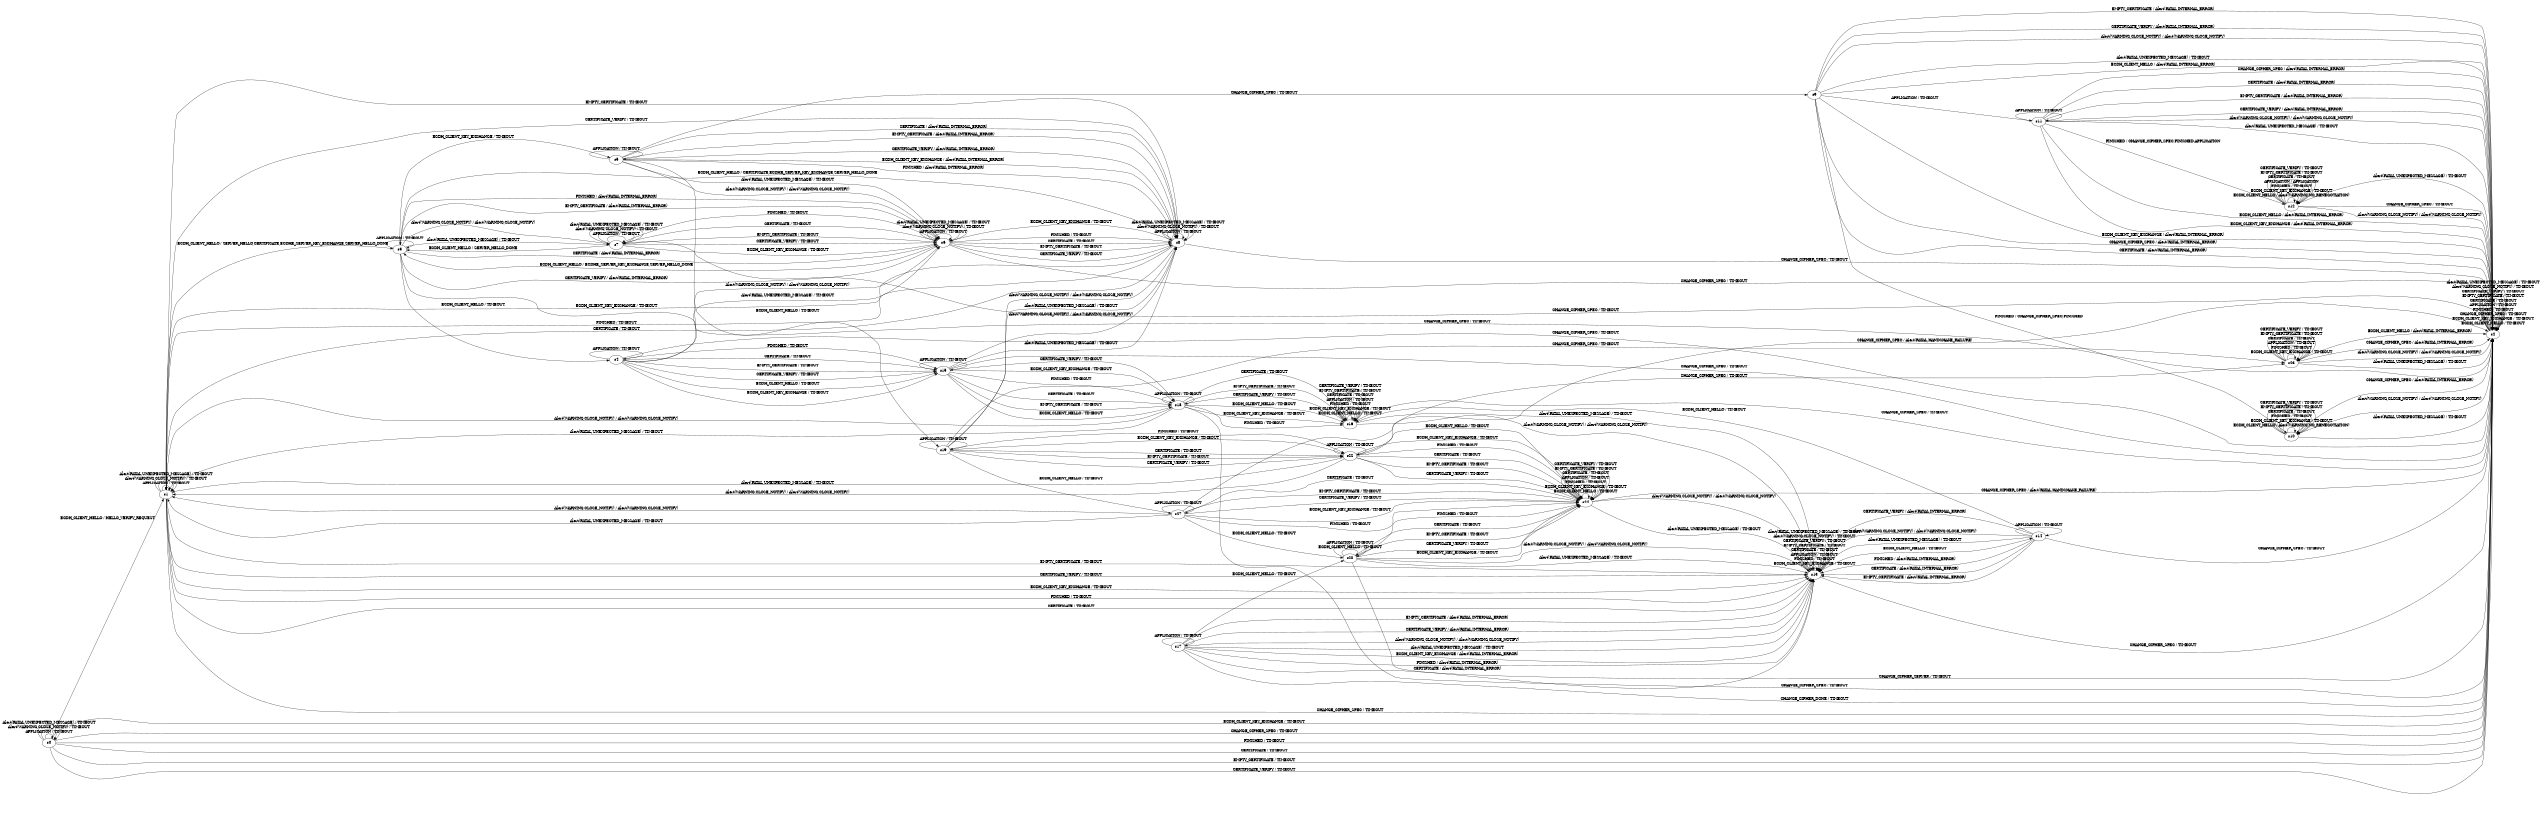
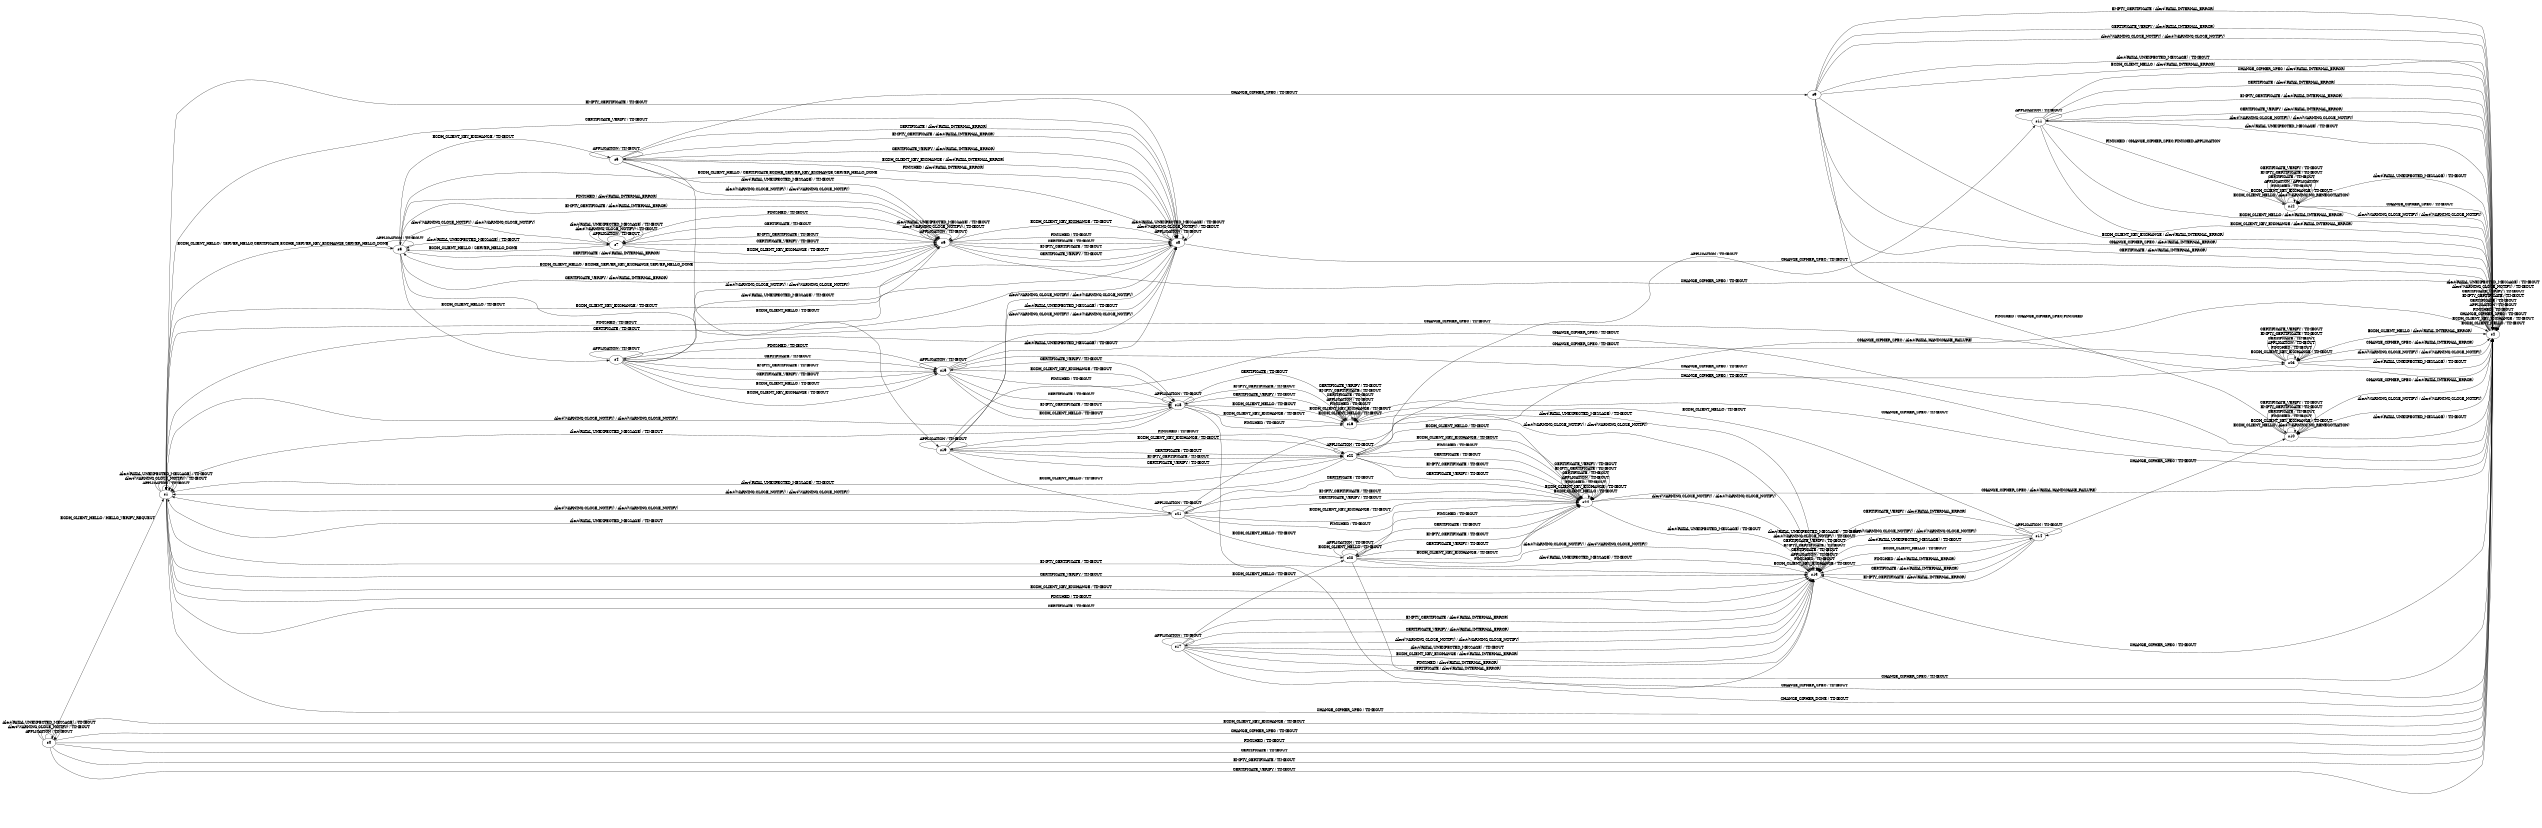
(1925, 108) -> (1663, 271)
(1556, 313) -> none
(1178, 514) -> (1178, 514)
(2342, 552) -> (2164, 487)
(1915, 677) -> (1915, 677)
